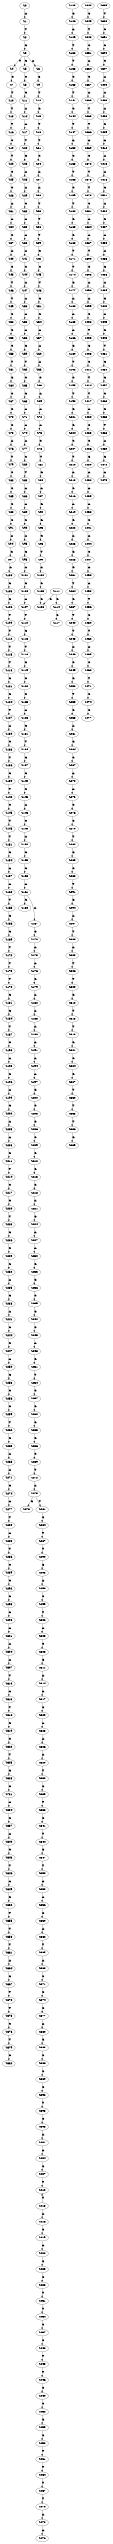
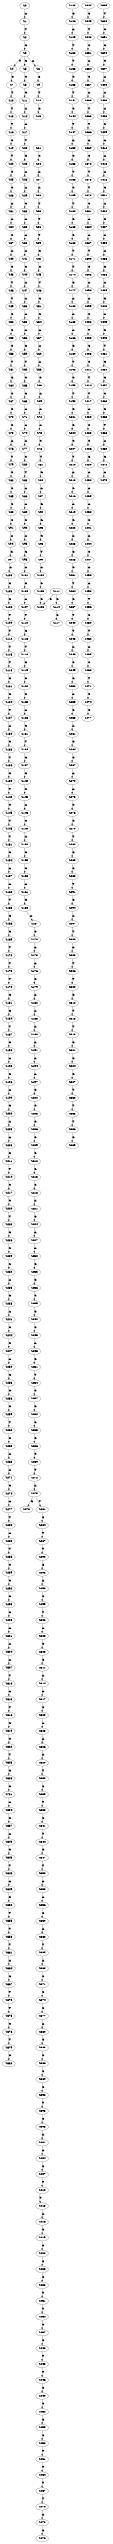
(38, 132) -> none
(73, 694) -> (73, 694)
(33, 906) -> (29, 915)
(42, 2199) -> (39, 2197)
